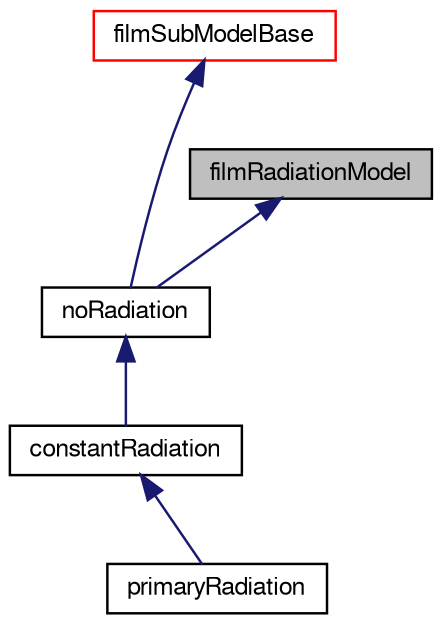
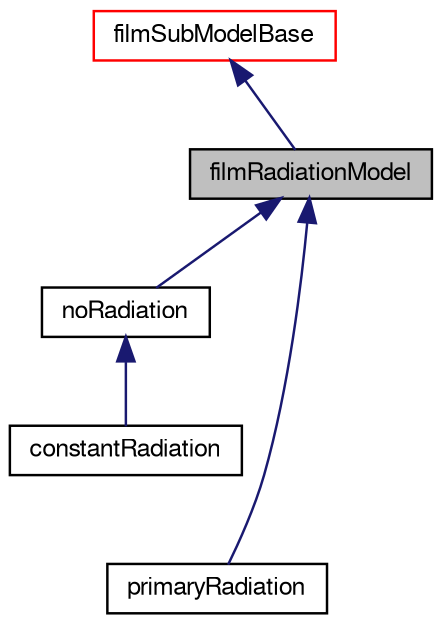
(157, 184) -> (270, 115)
(179, 530) -> (282, 398)
